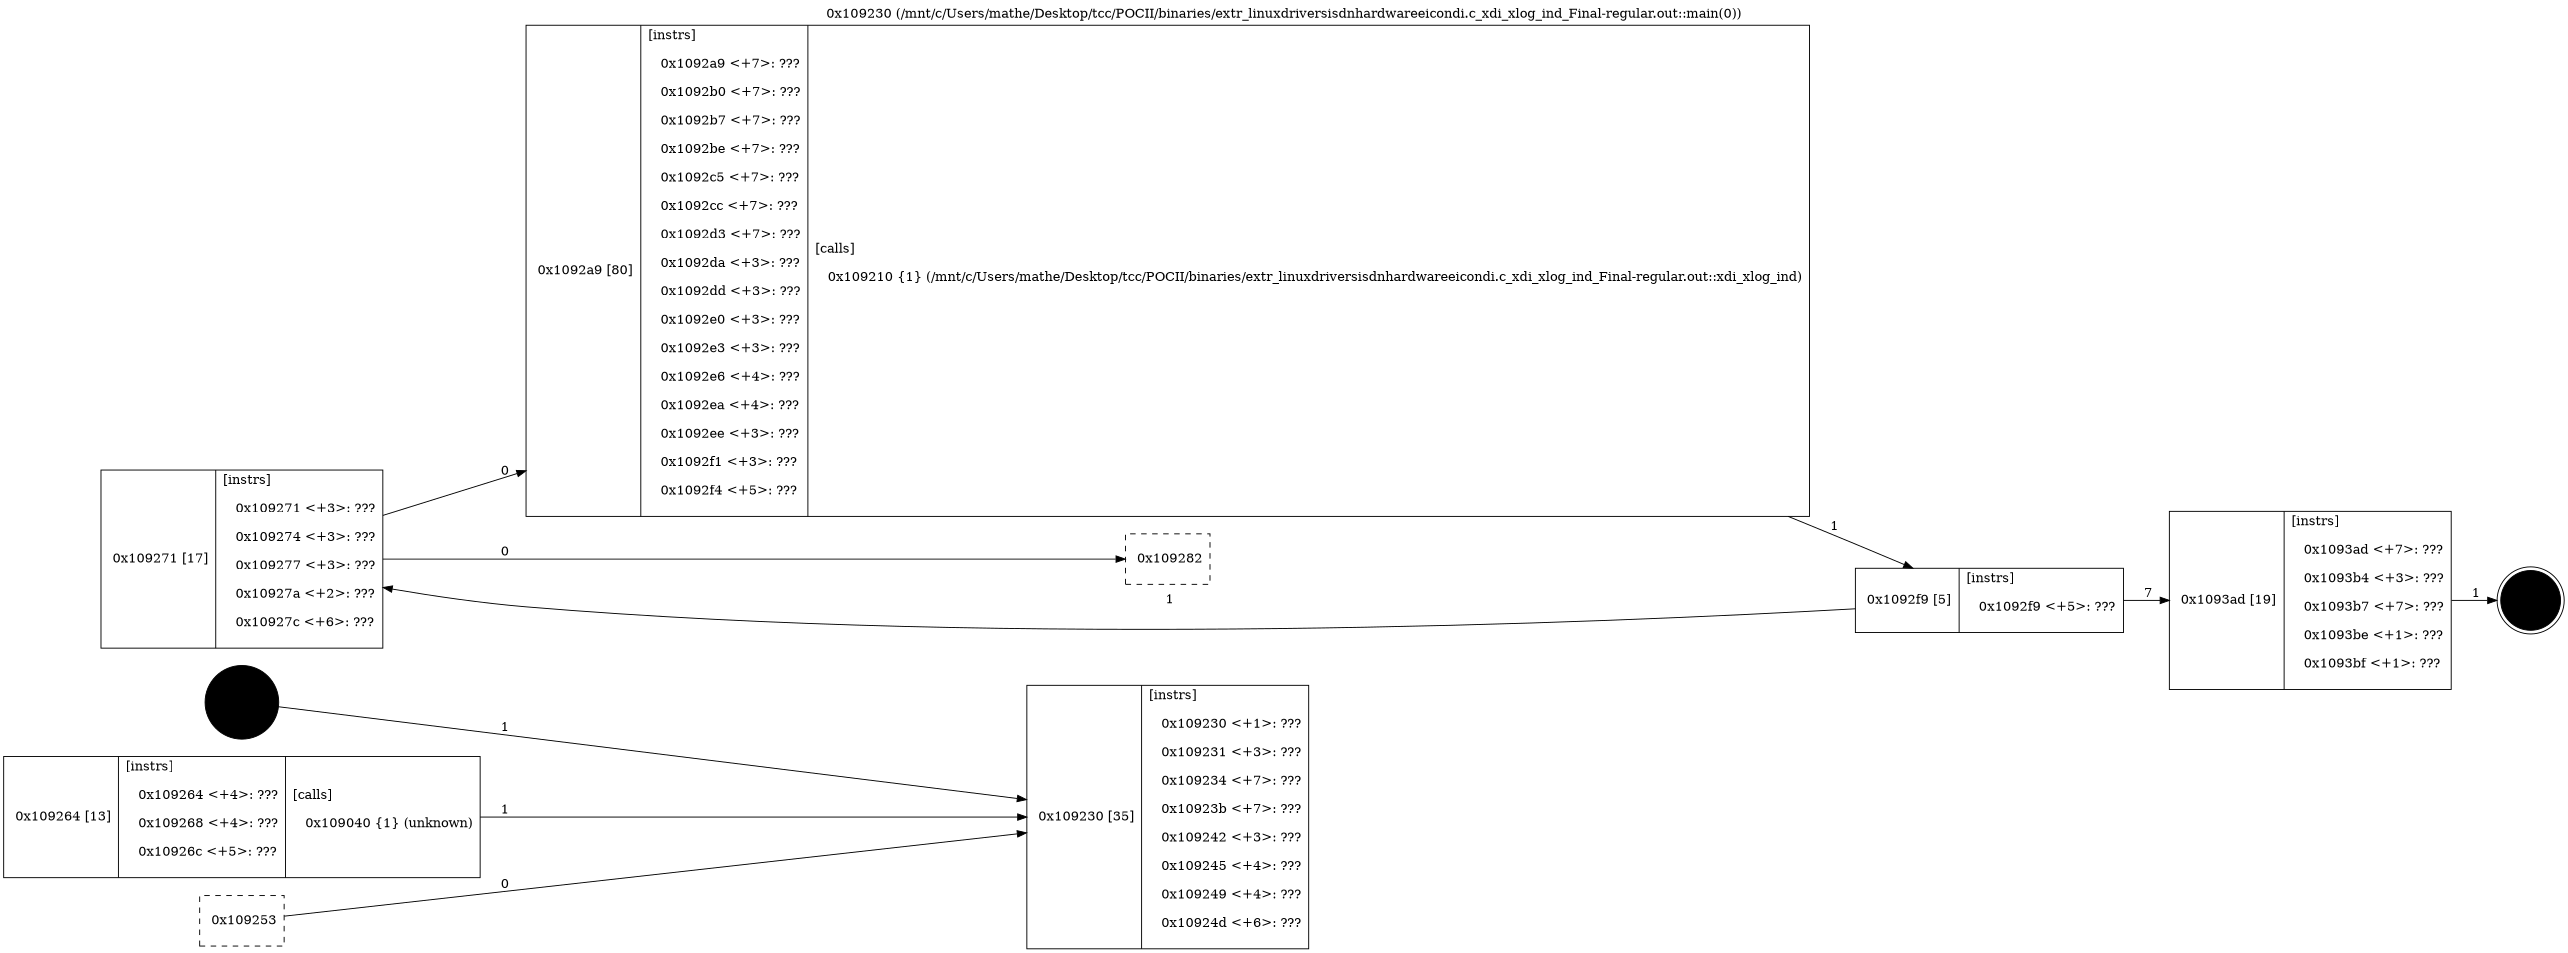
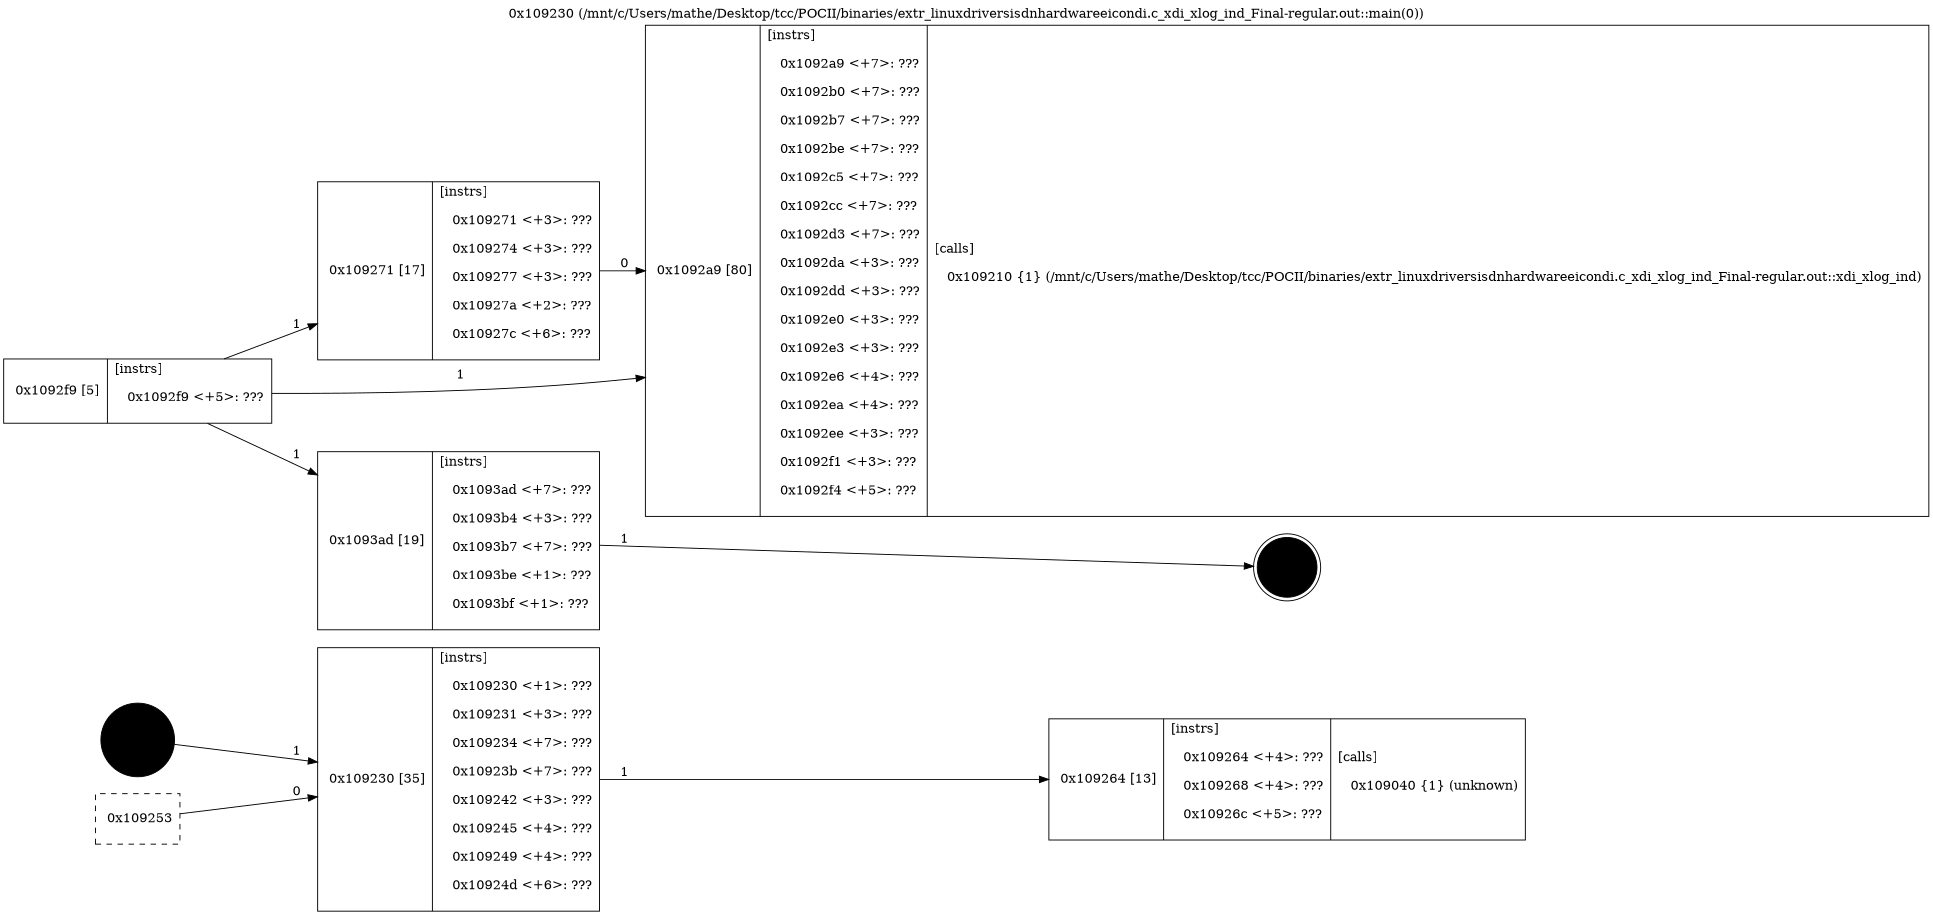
(1846, 540) -> (454, 391)
(1168, 559) -> none
(2146, 594) -> (295, 455)
(749, 817) -> (819, 779)
